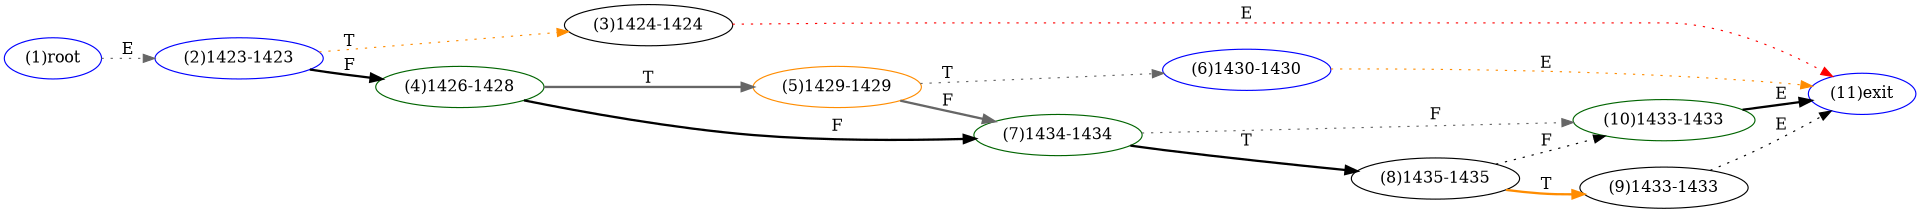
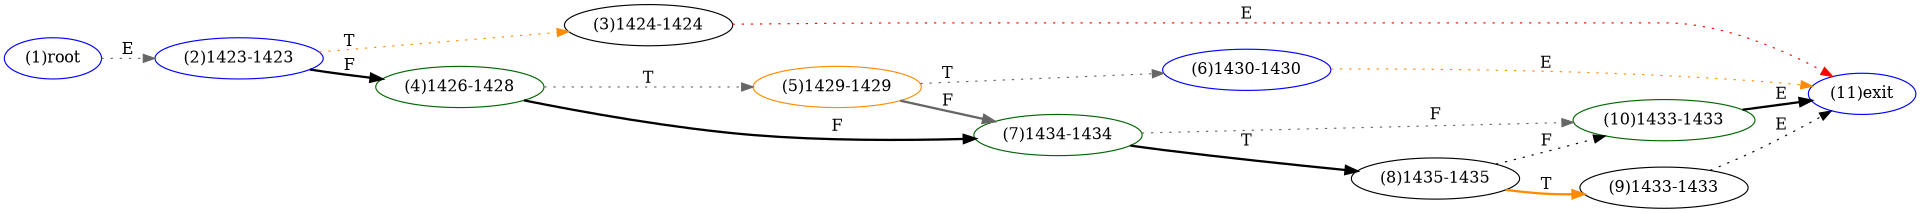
(643, 87) -> (643, 87)
